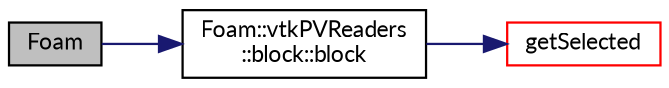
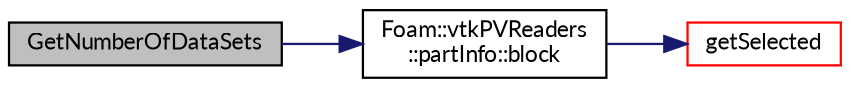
(55, 44) -> (145, 44)
(304, 44) -> (485, 44)
